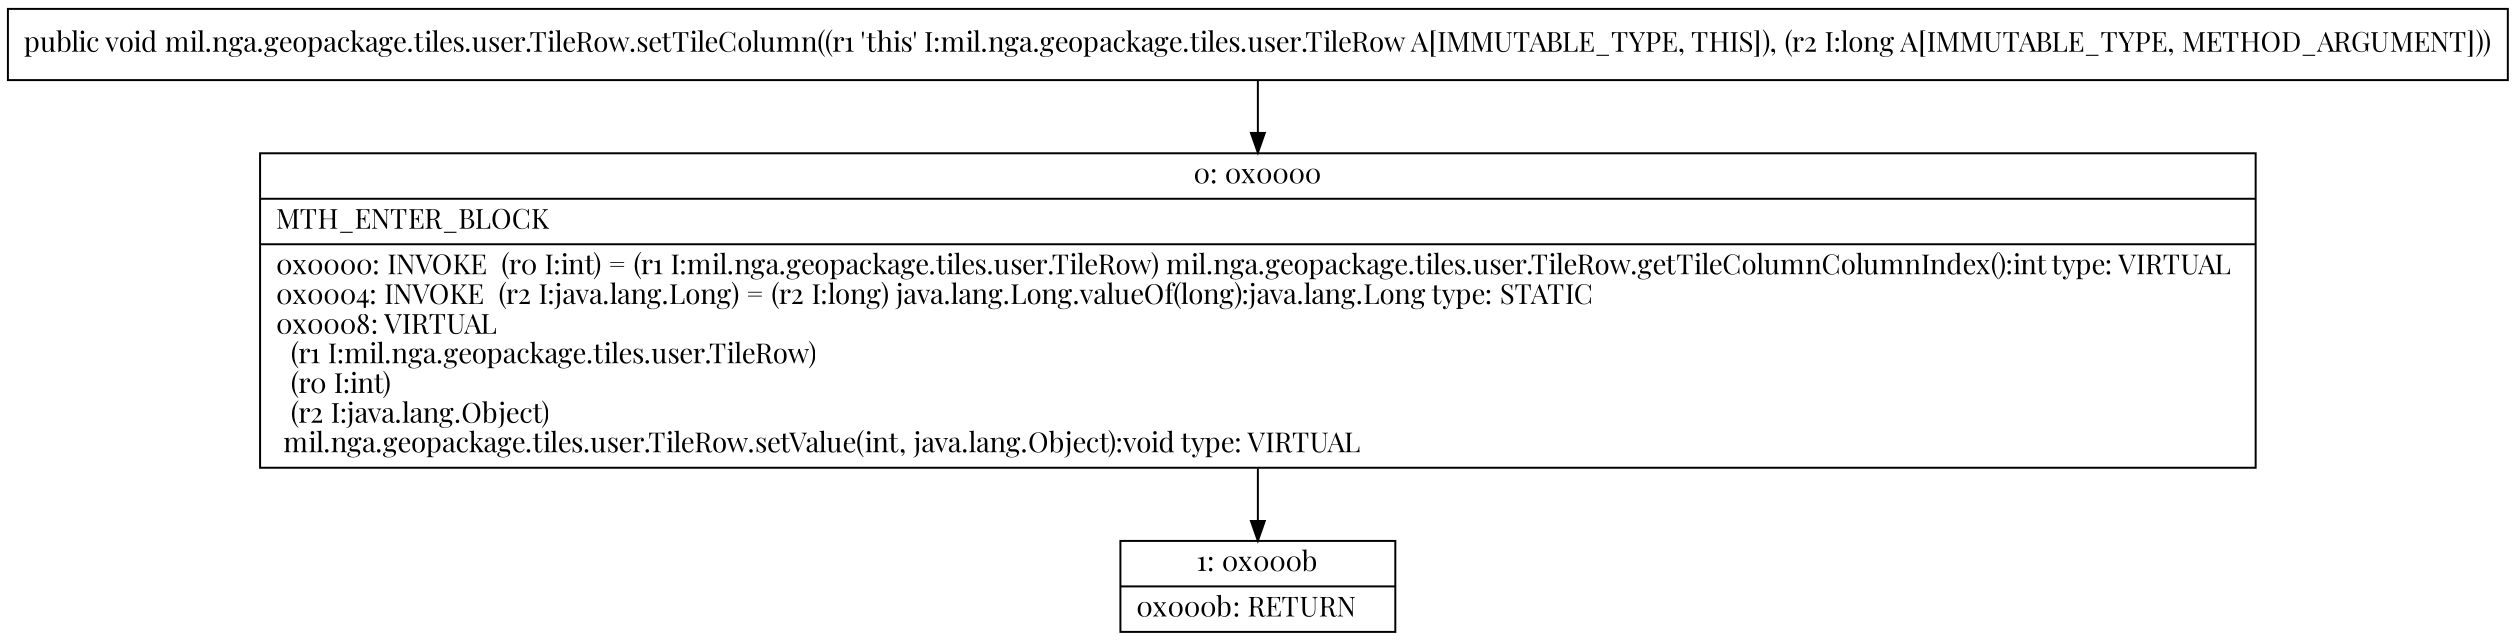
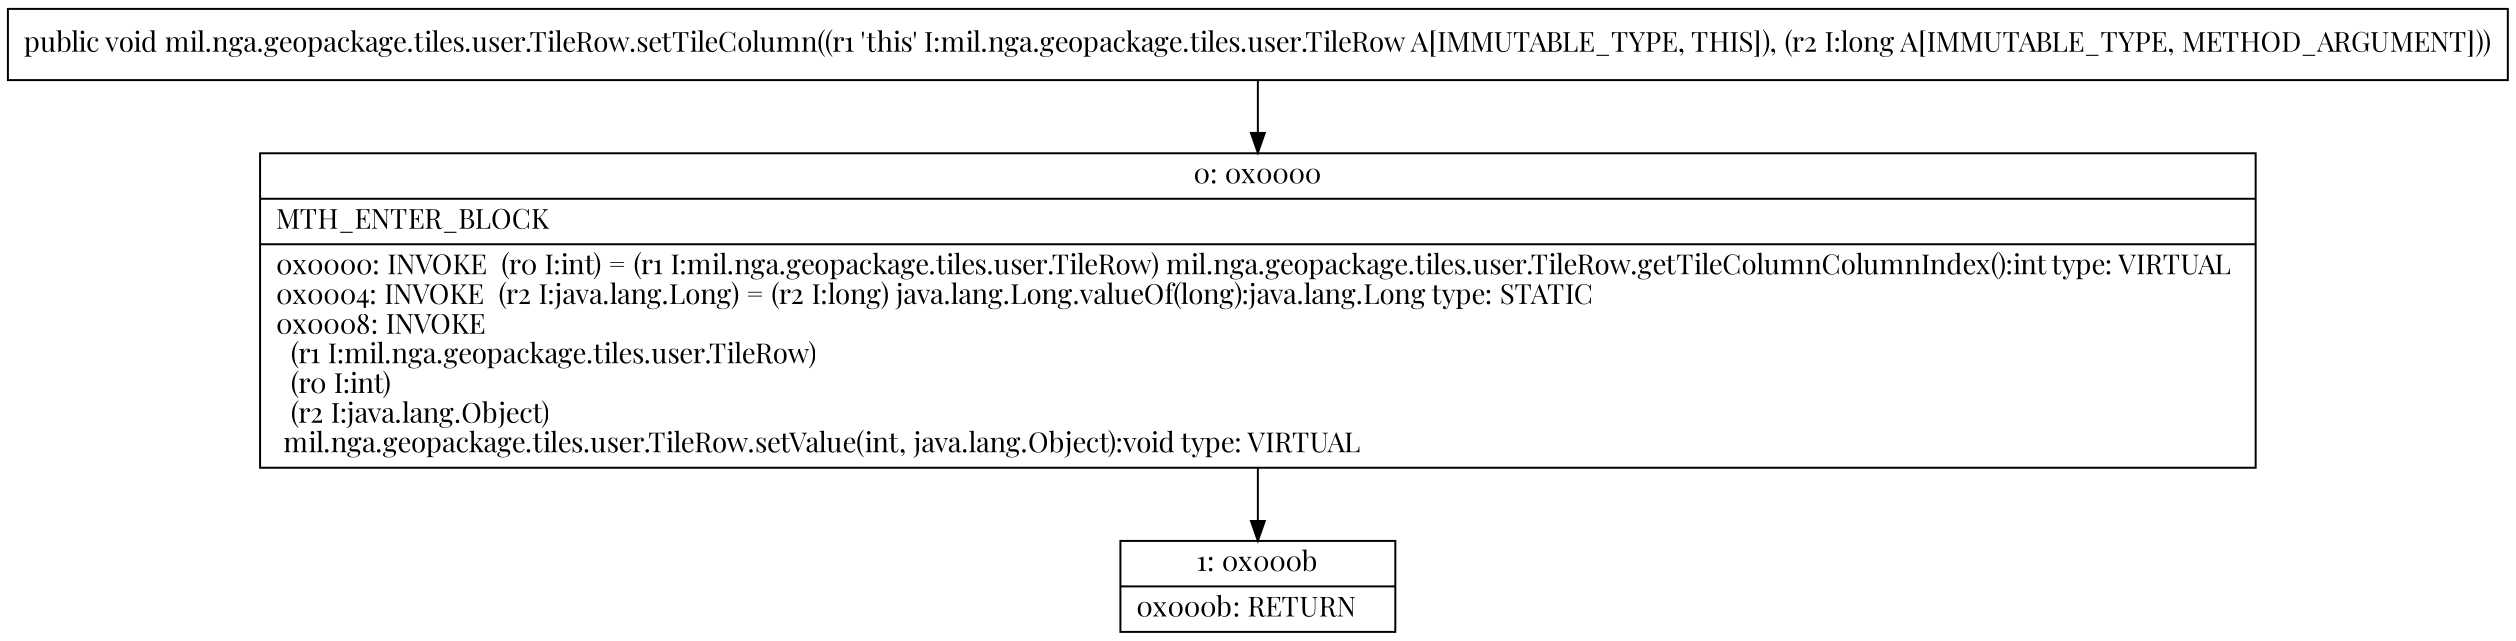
(395, 325) -> (389, 325)
